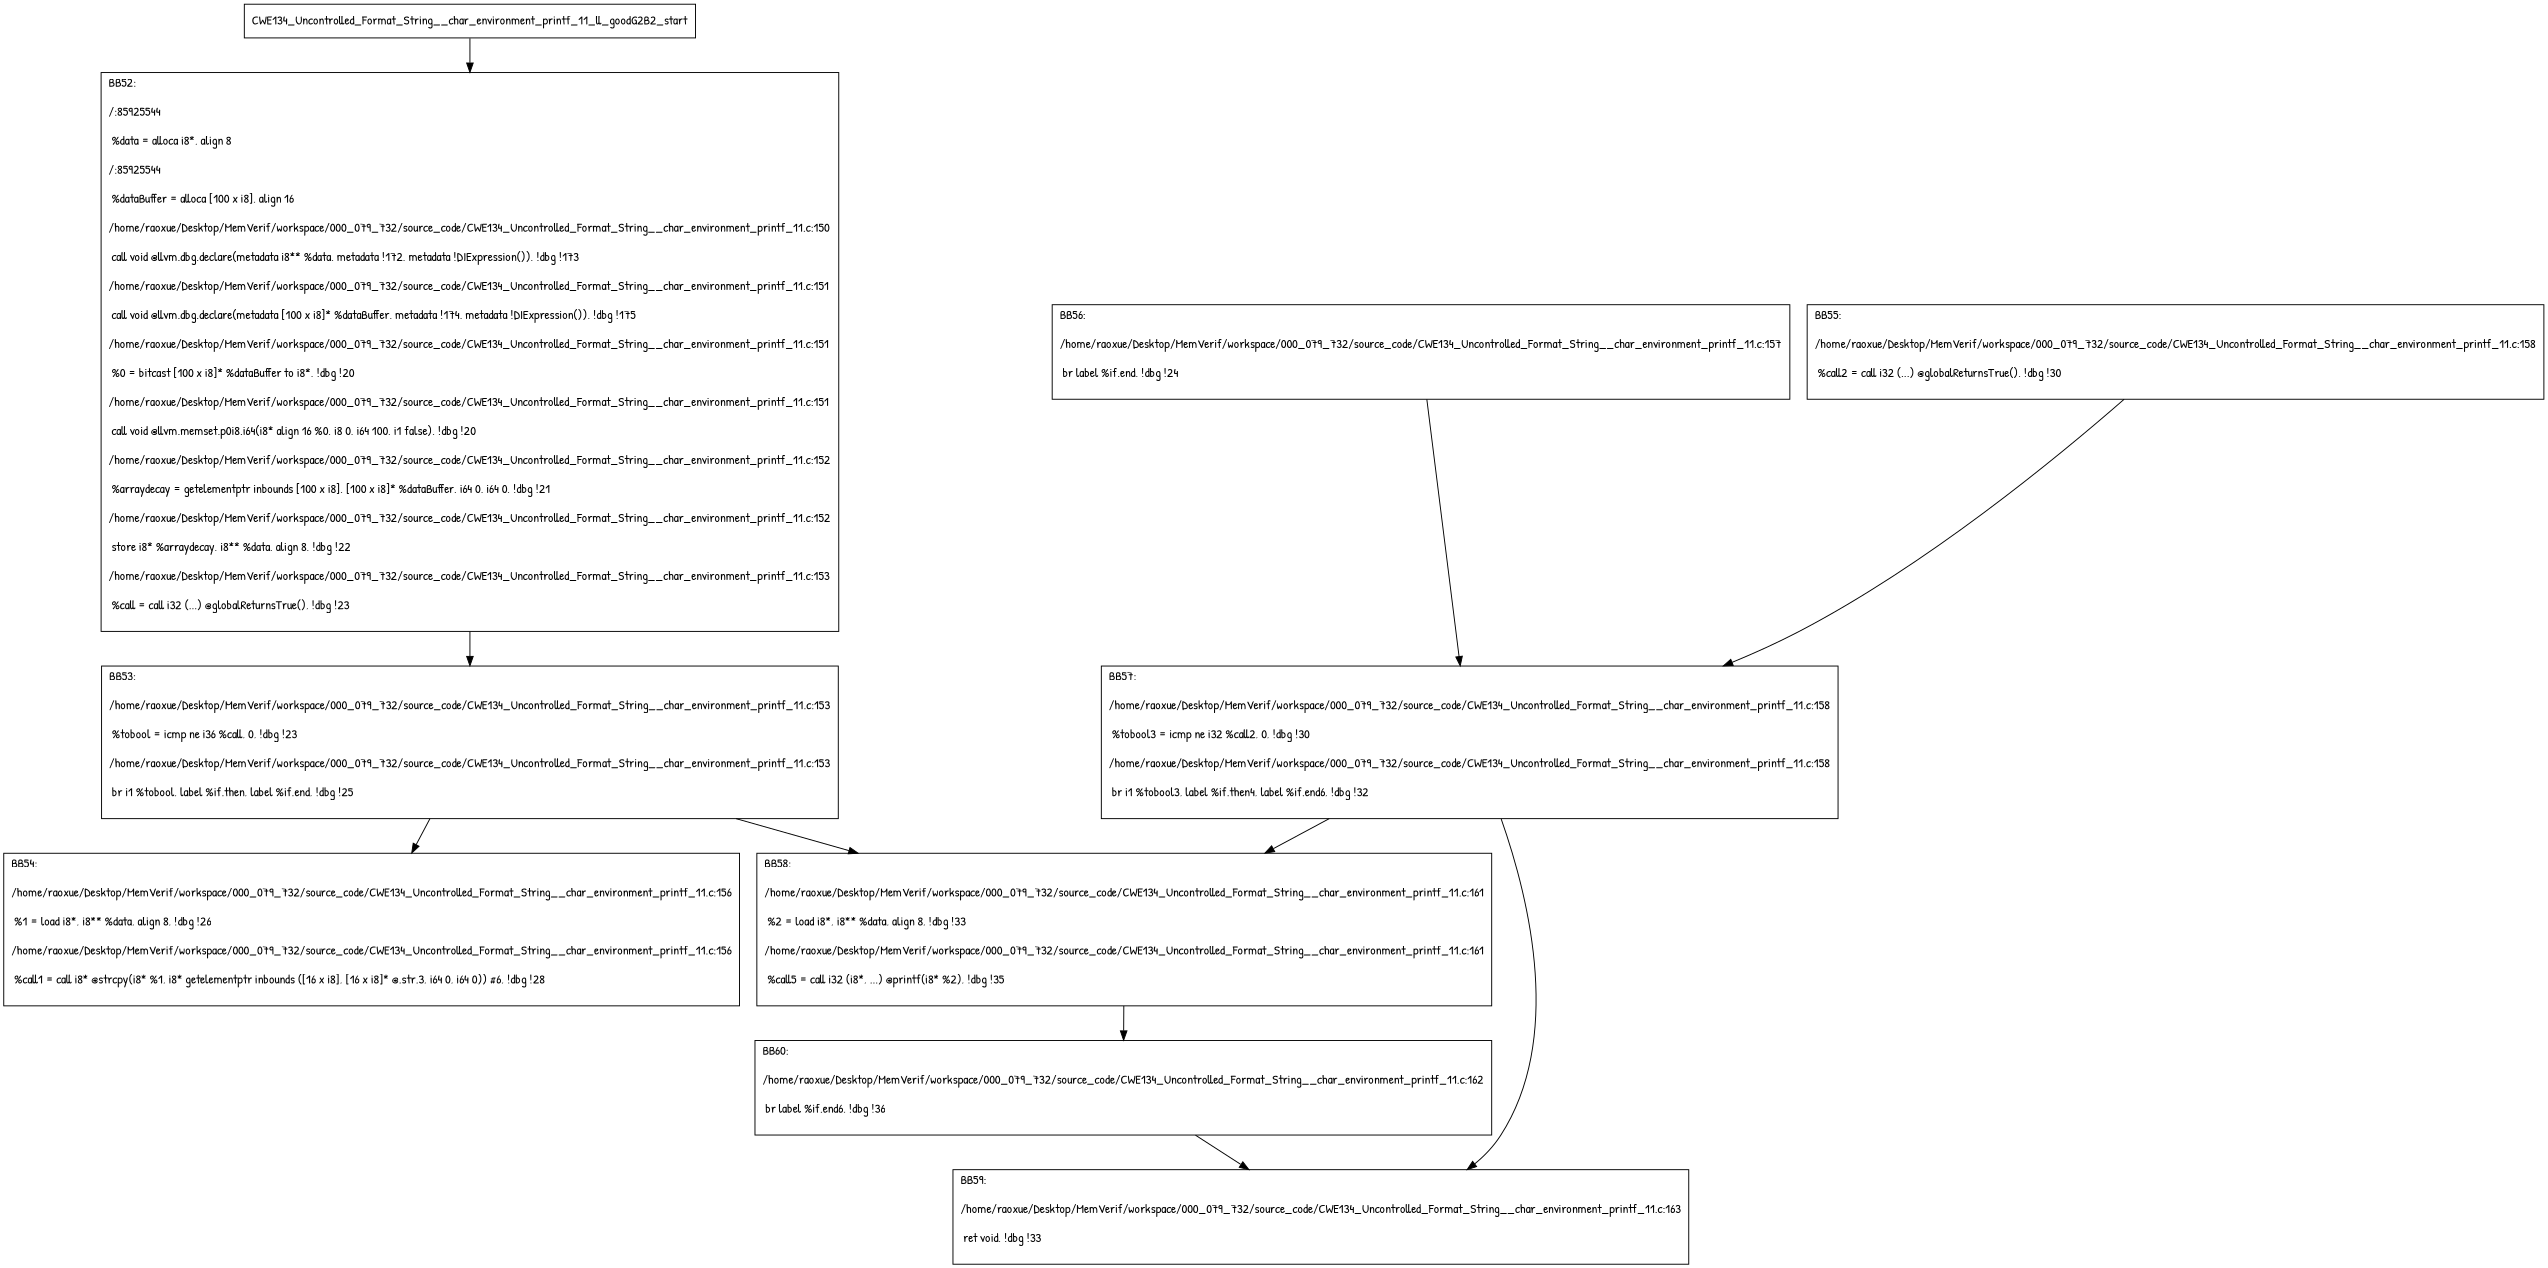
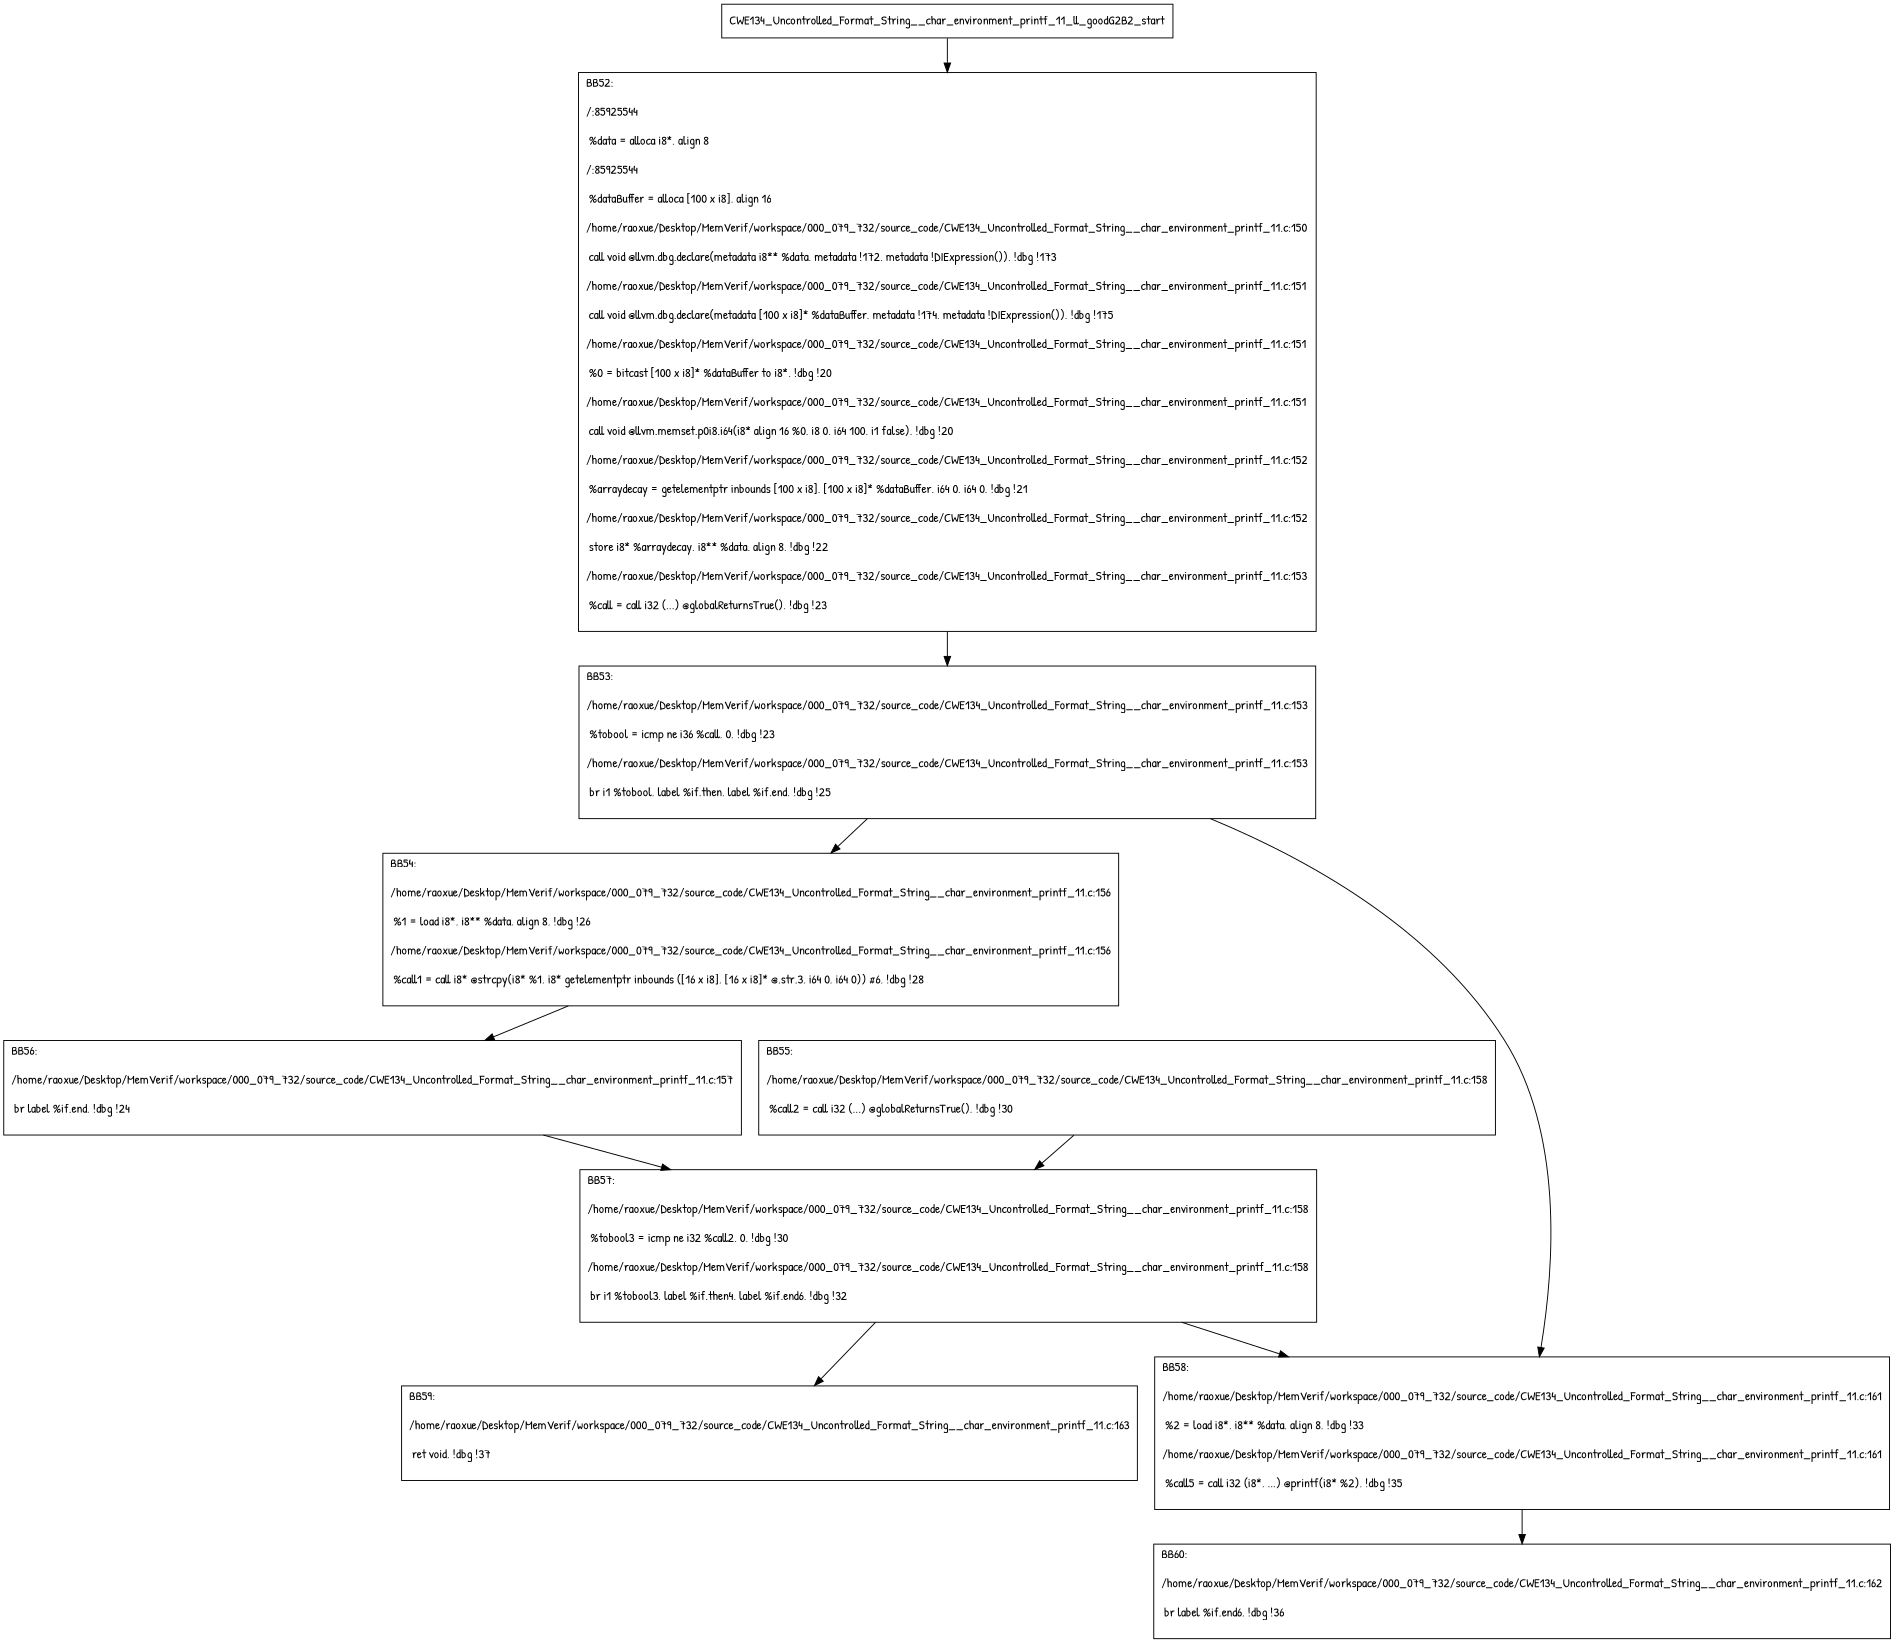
none -> (531, 1021)
(1218, 1150) -> none
(1001, 1238) -> (450, 1454)
